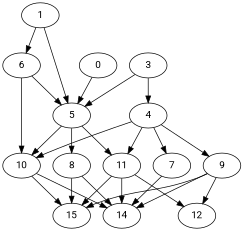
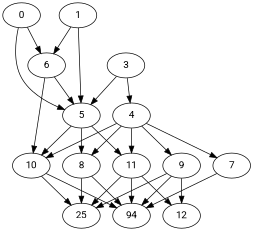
none -> (32, 37)
none -> (110, 137)
(72, 216) -> (81, 216)
(122, 216) -> (132, 216)
